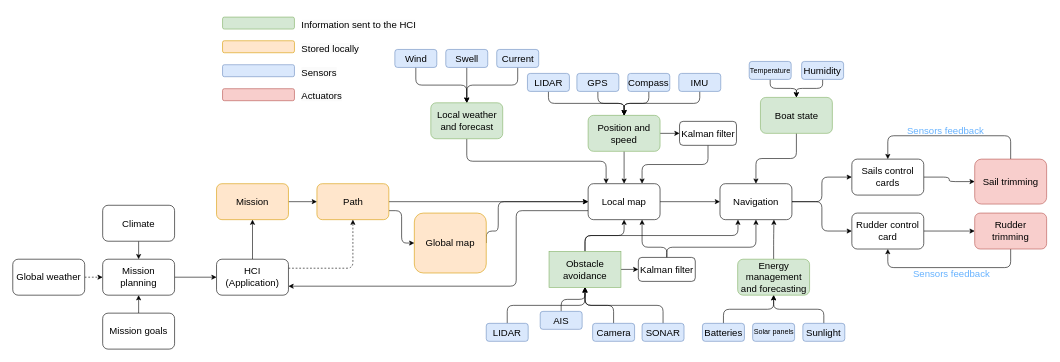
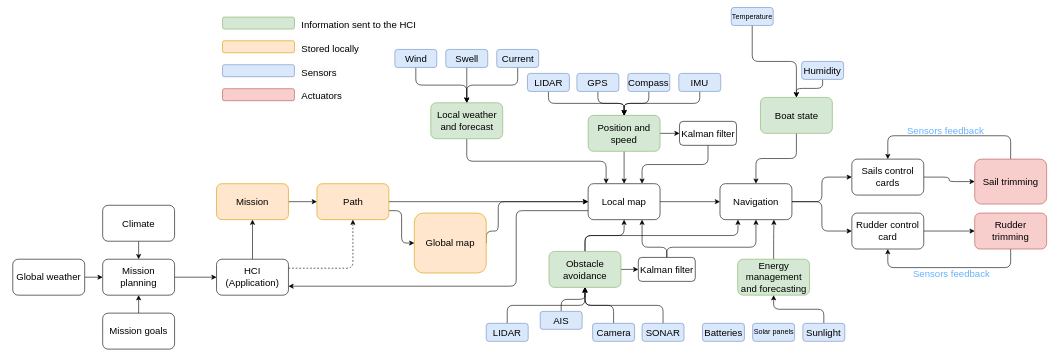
(771, 71) -> (753, 17)
(585, 270) -> (585, 270)
(91, 278) -> (91, 278)
(742, 310) -> none
